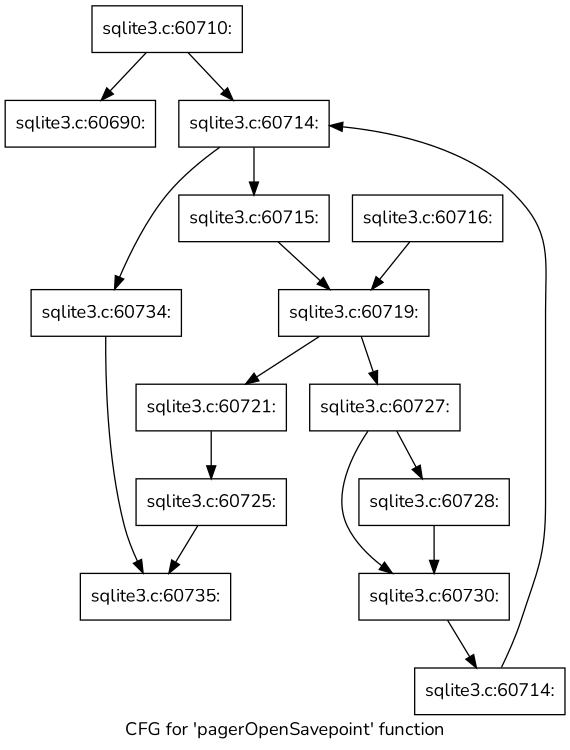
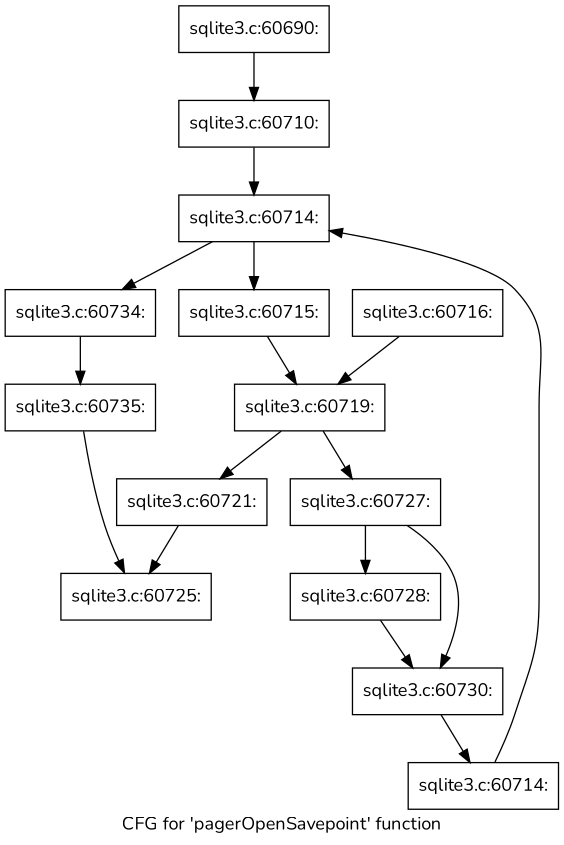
(128, 72) -> (254, 70)
(187, 544) -> (97, 497)
